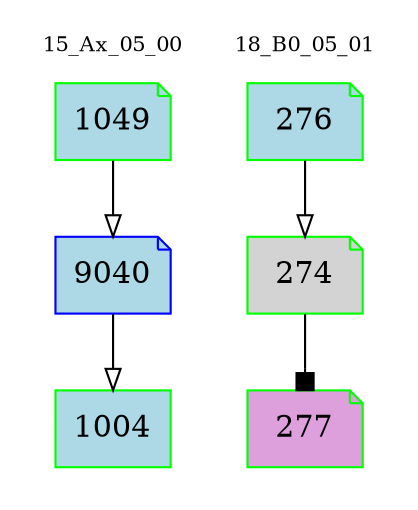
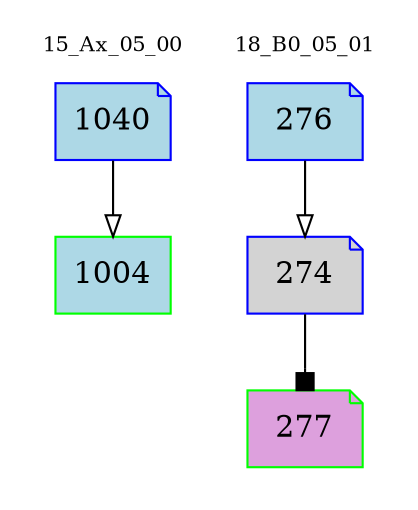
(113, 122) -> none
(305, 122) -> (305, 122)
(113, 275) -> (113, 122)
(305, 275) -> (305, 275)
